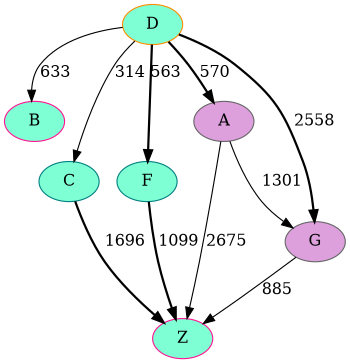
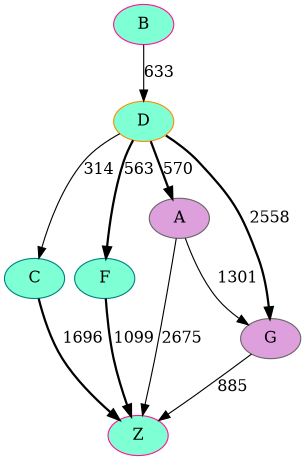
(65, 44) -> (144, 67)
